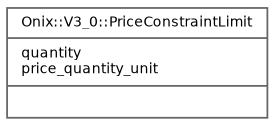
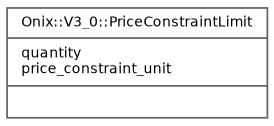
(90, 69) -> (97, 69)
